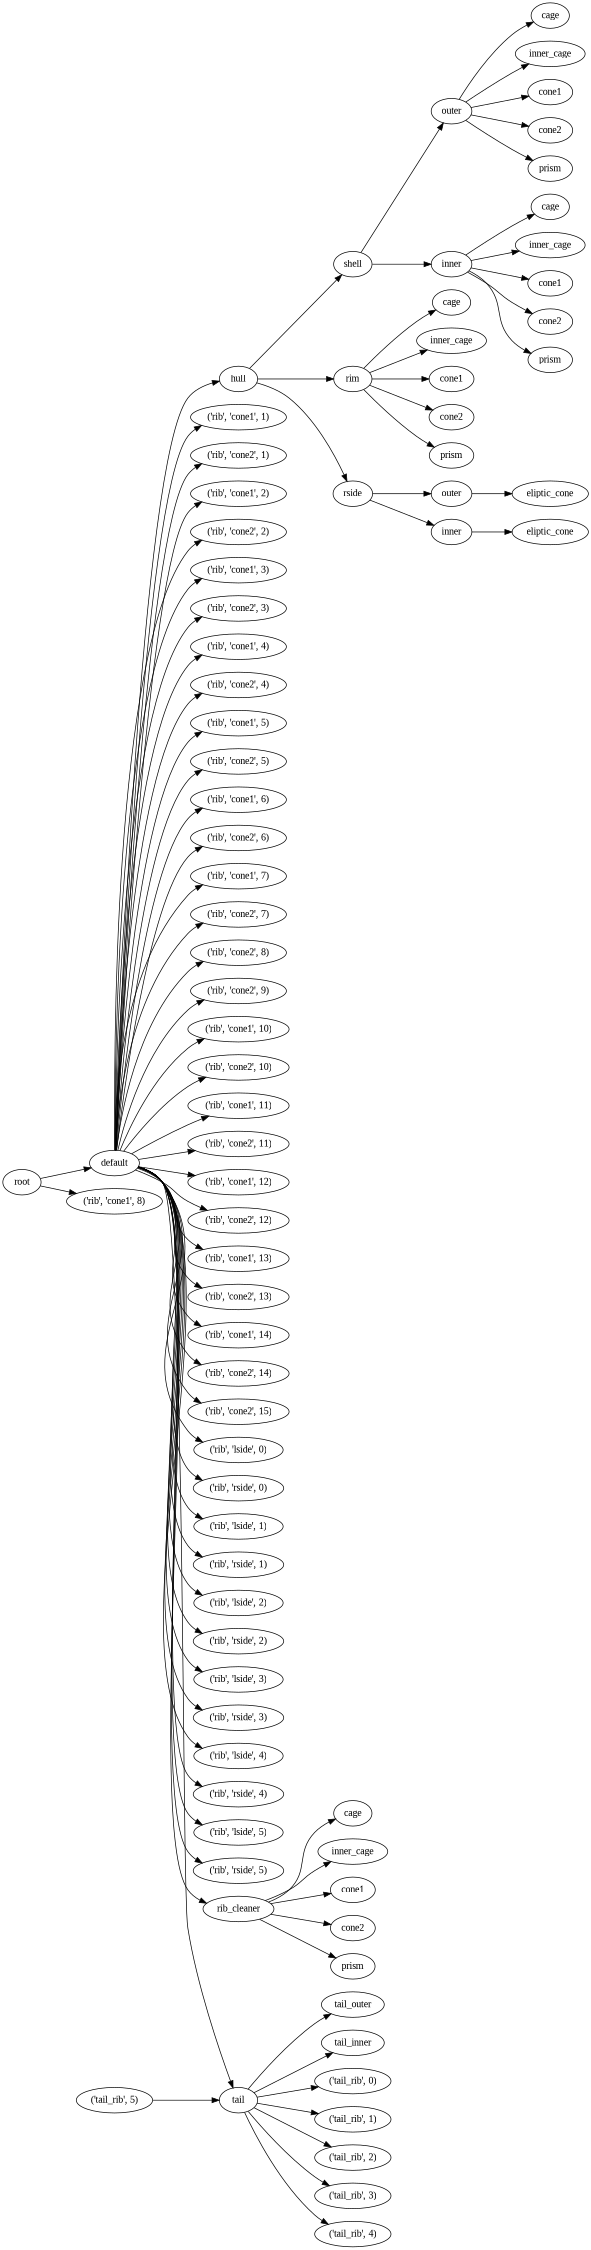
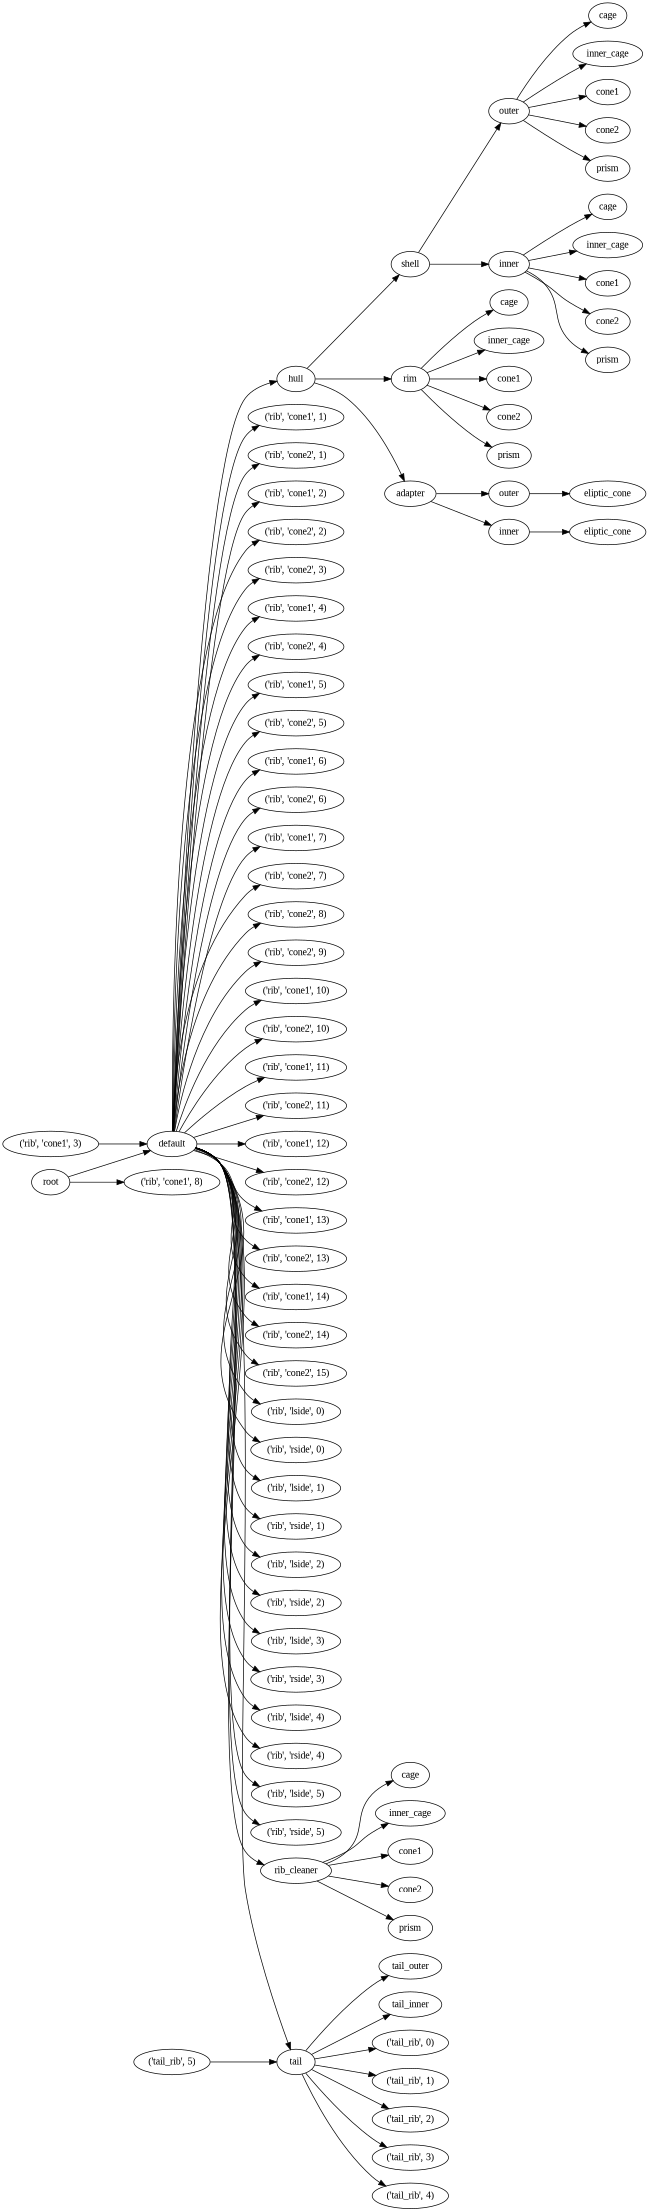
(353, 494) -> (410, 494)
(126, 860) -> (119, 1144)
